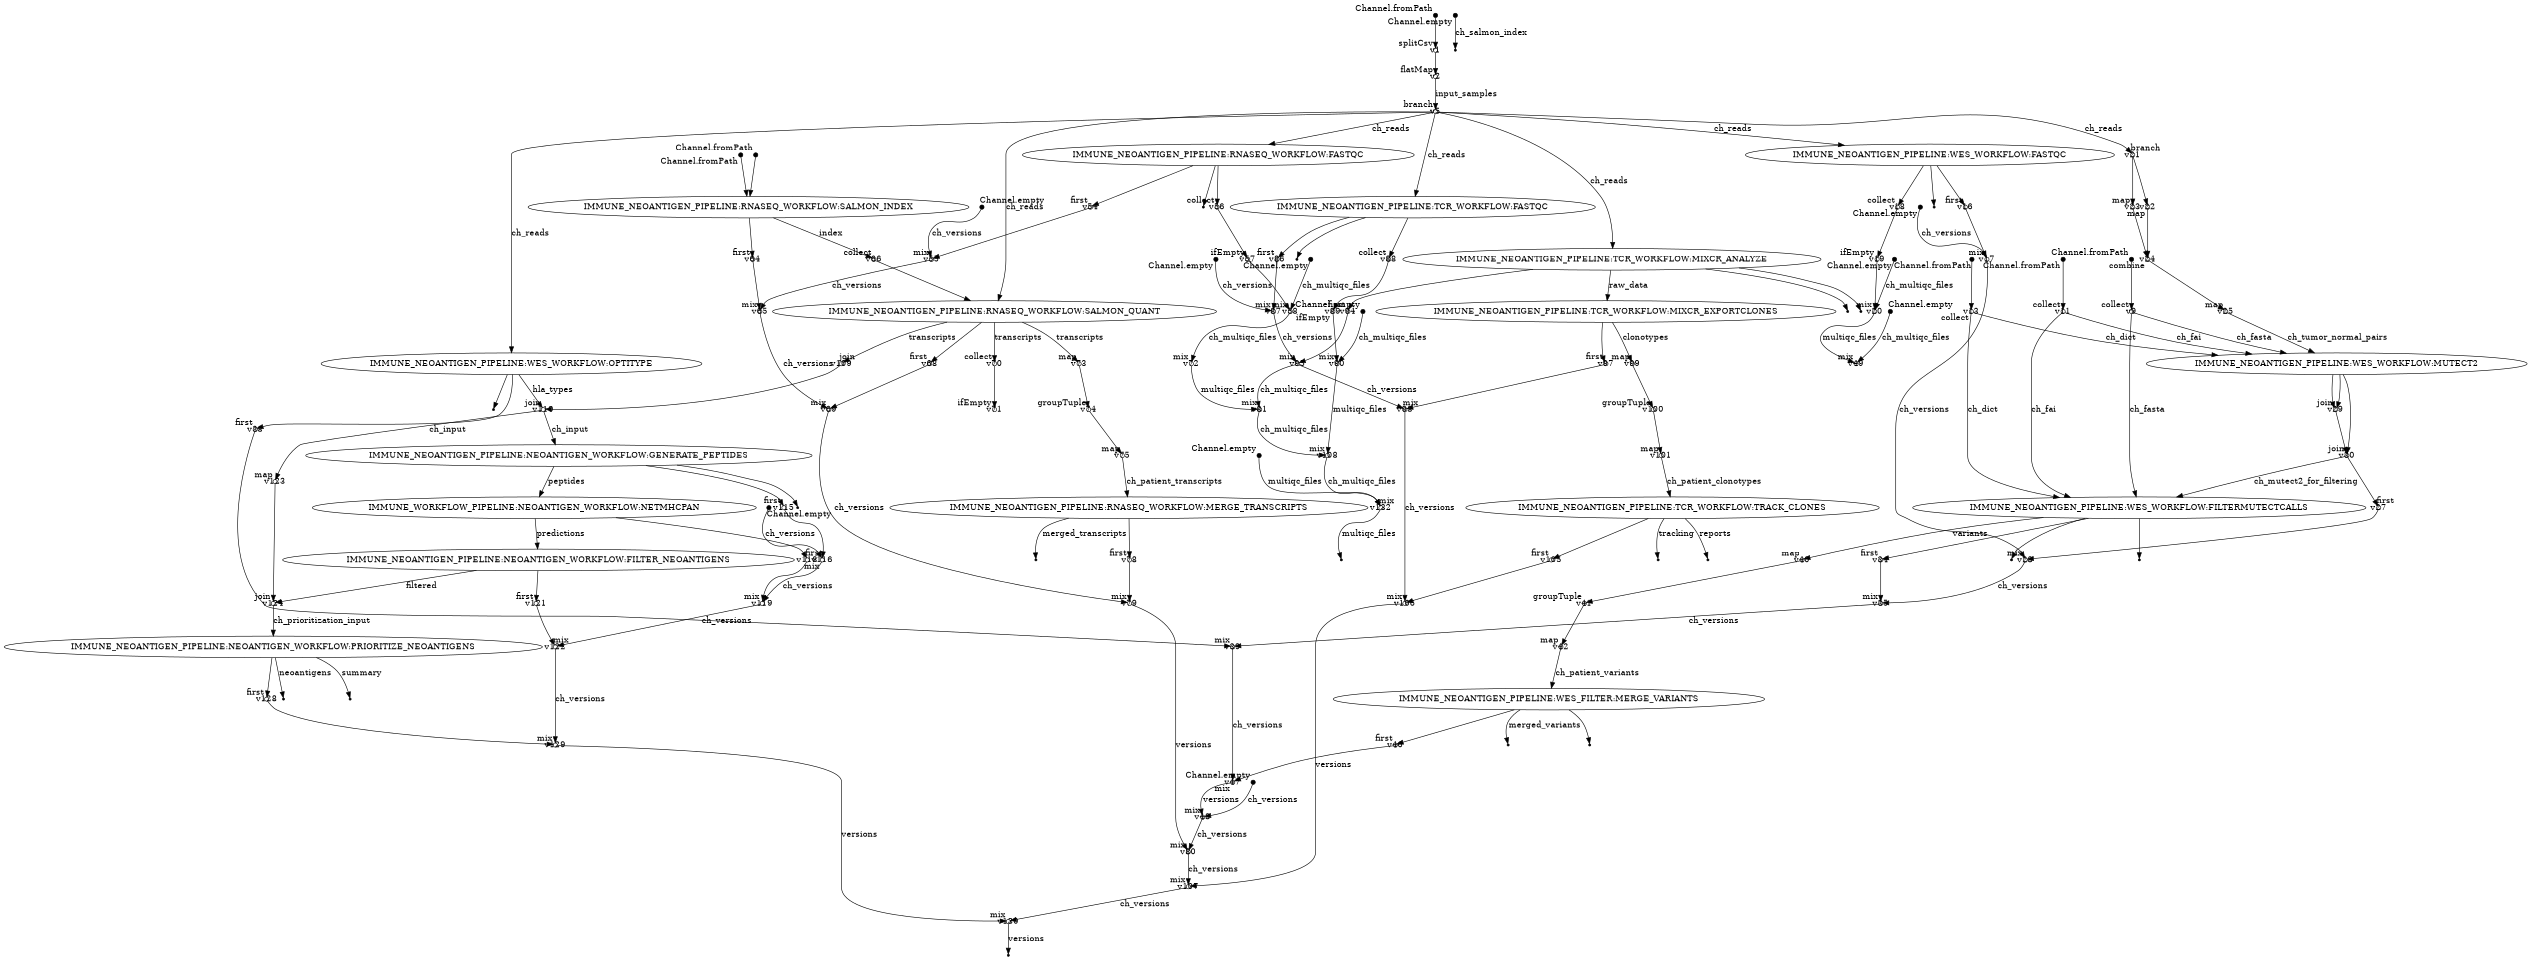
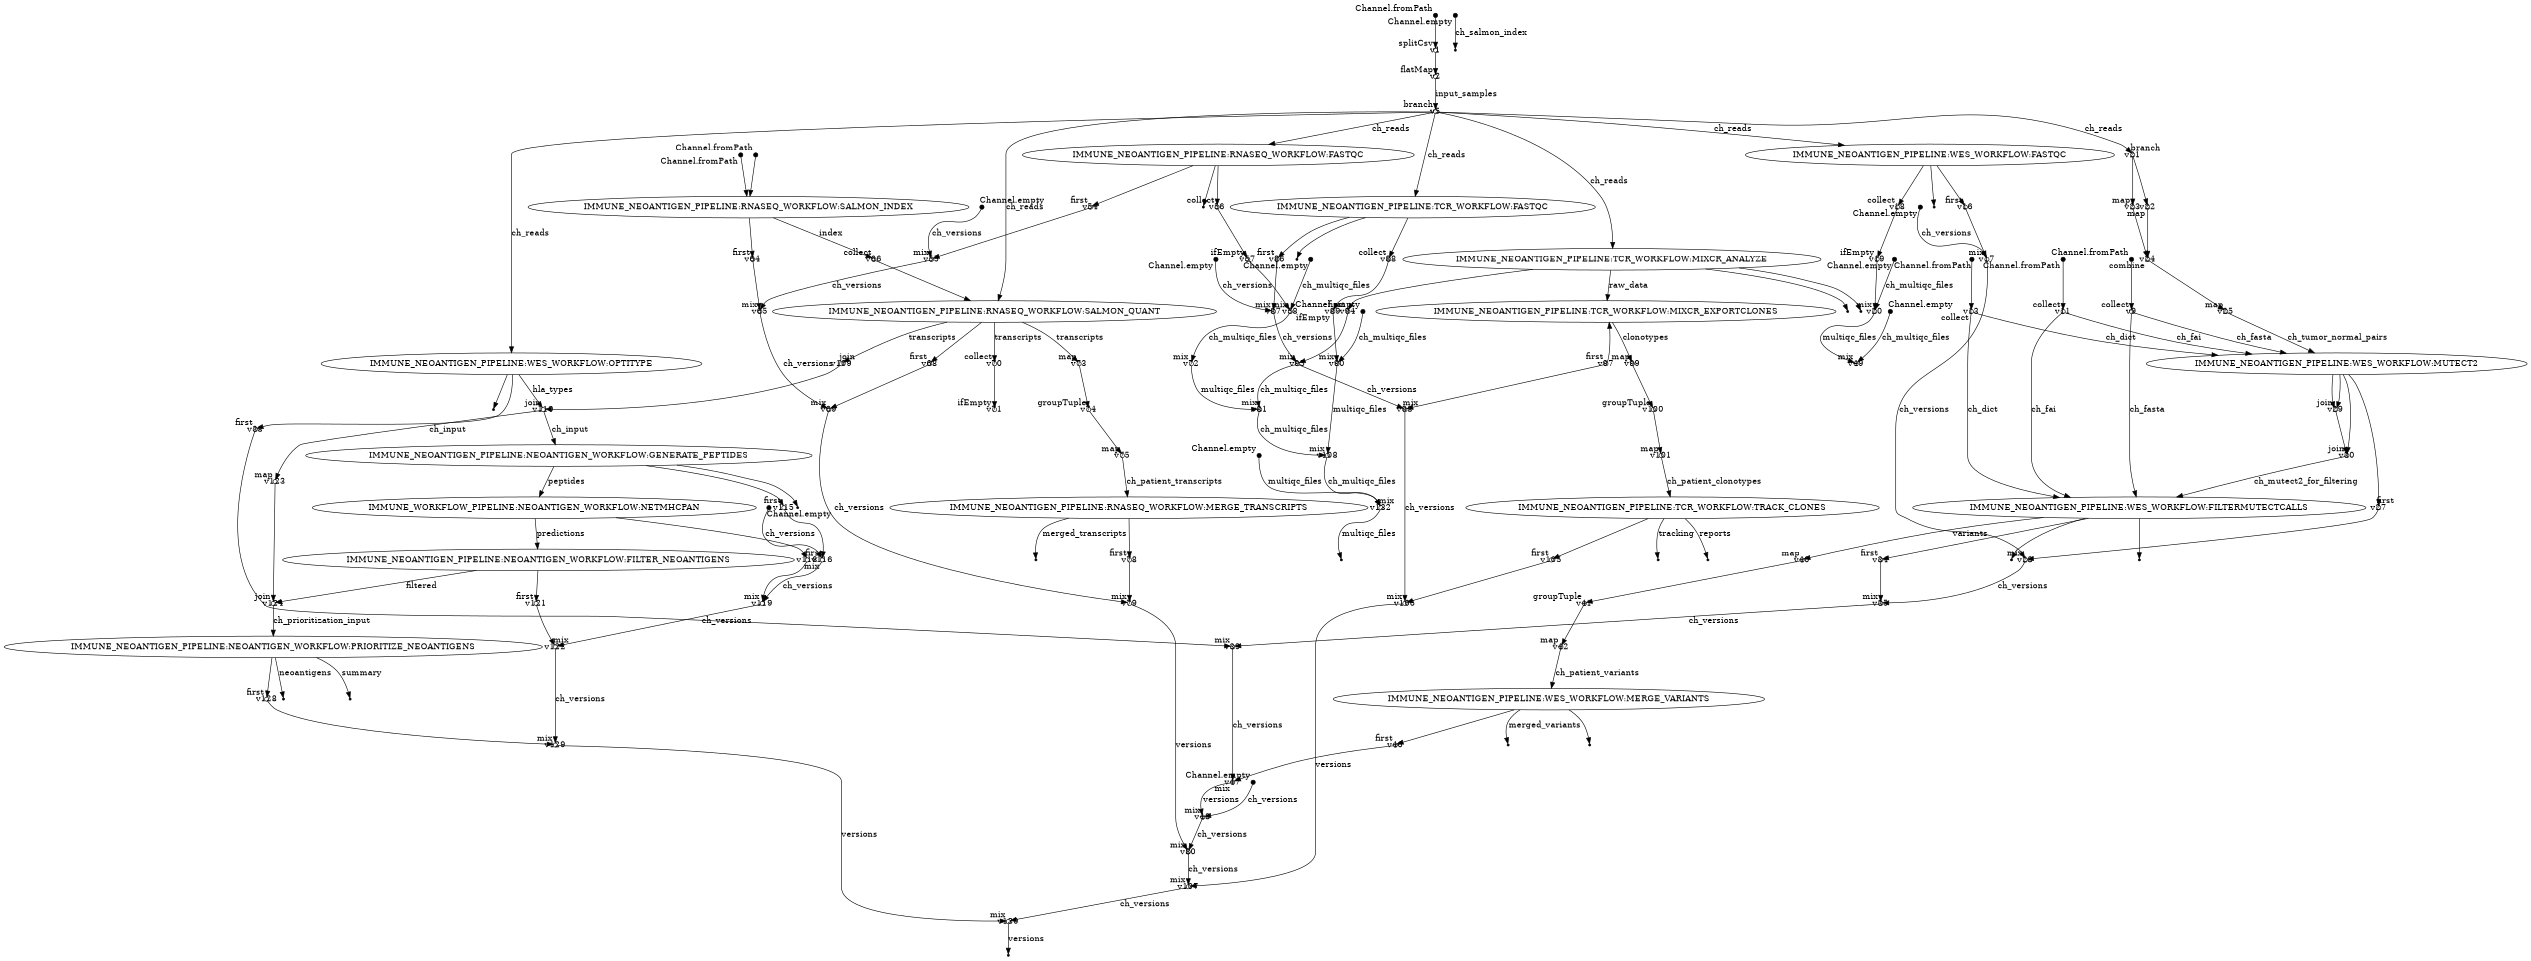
(1602, 339) -> (1610, 345)
(2361, 479) -> (2372, 435)
(1549, 699) -> (1549, 699)
